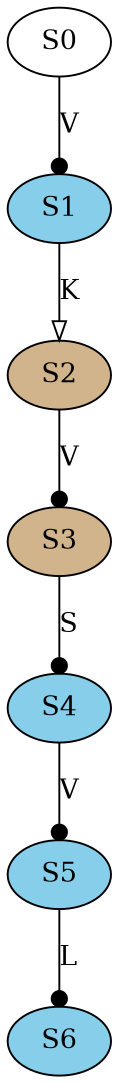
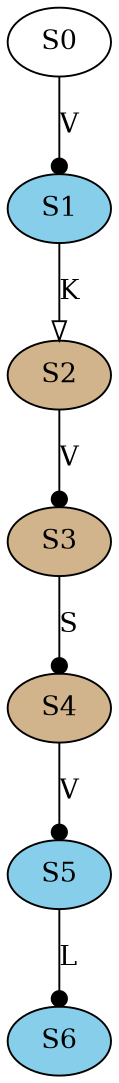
(59, 708) -> (59, 708)
